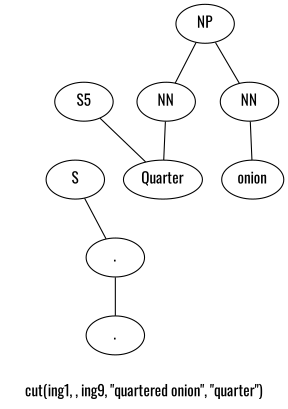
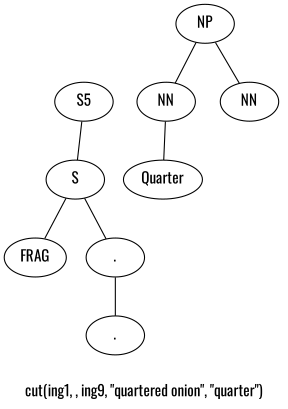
(123, 140) -> (80, 141)
(253, 180) -> none
none -> (35, 258)
